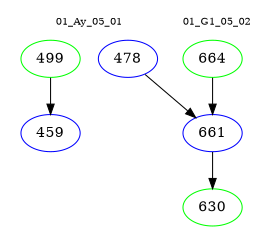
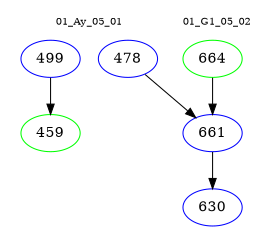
(51, 59) -> (51, 59)
(51, 133) -> (51, 133)
(213, 207) -> (213, 207)
